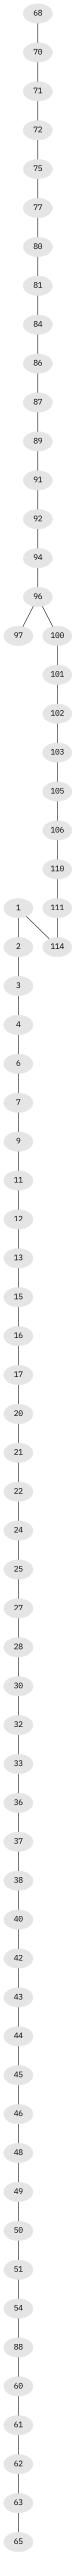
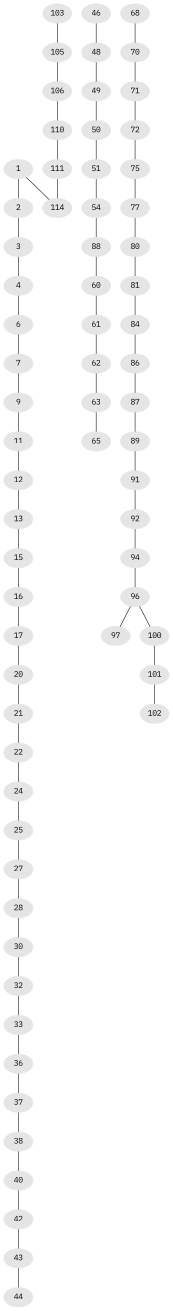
(57, 733) -> none
(18, 2075) -> none
